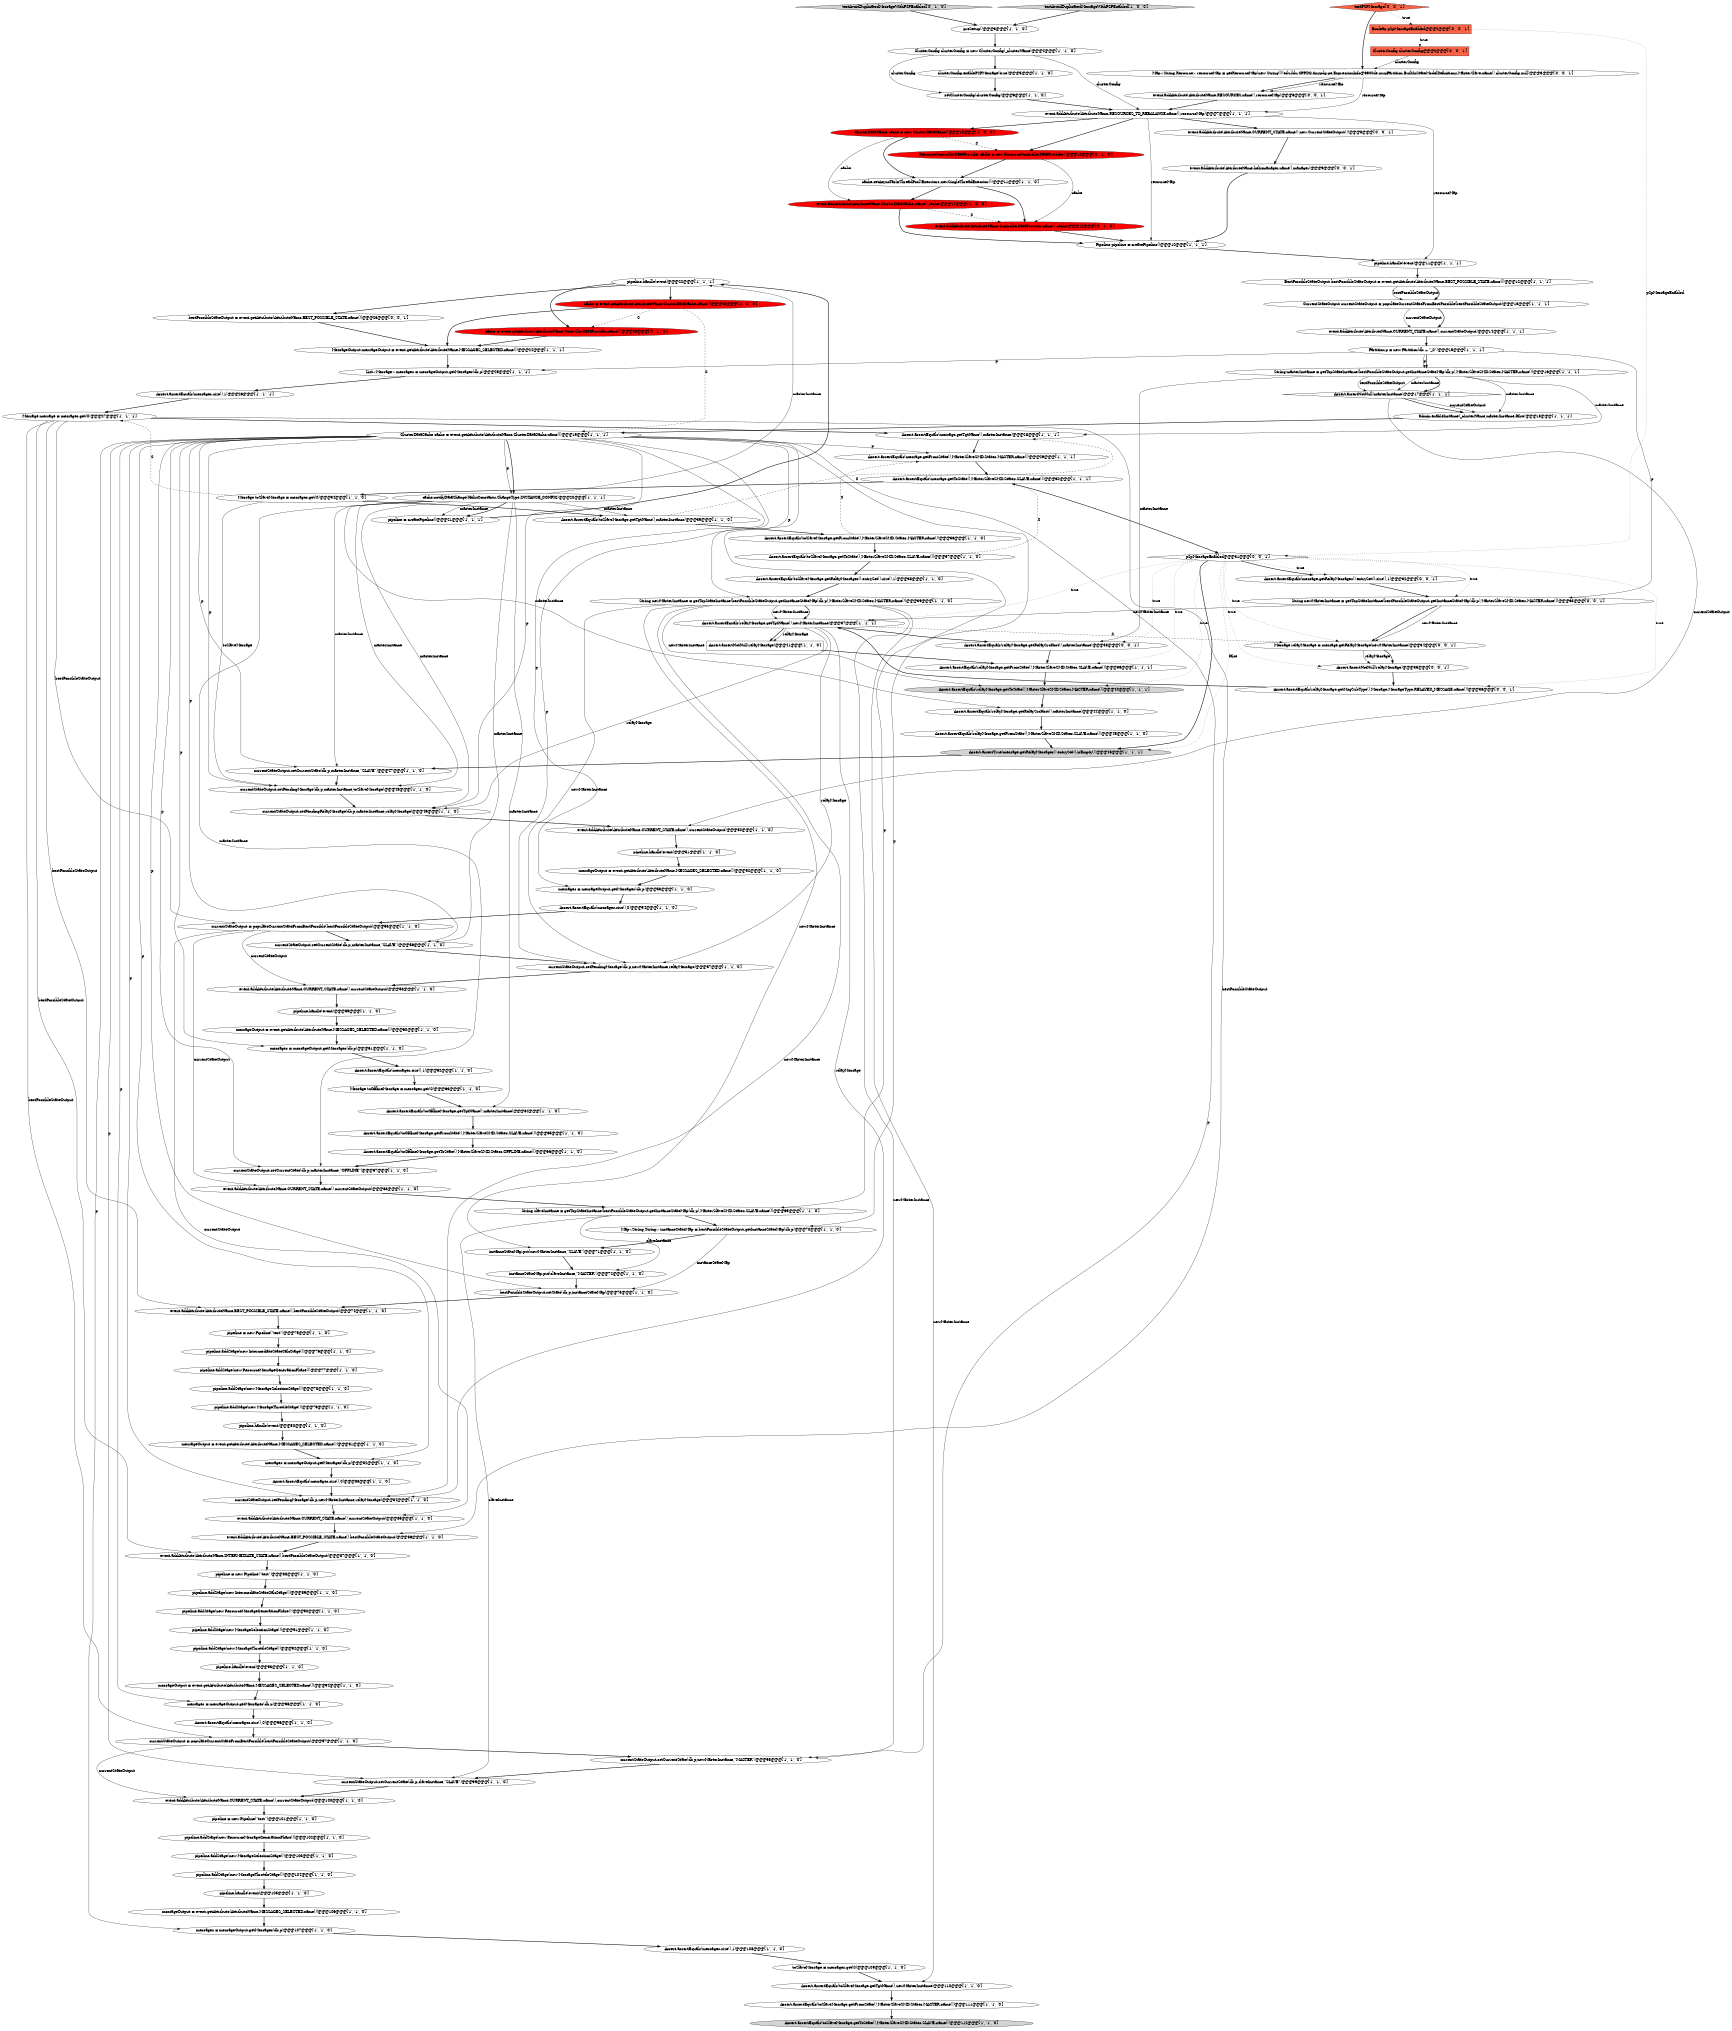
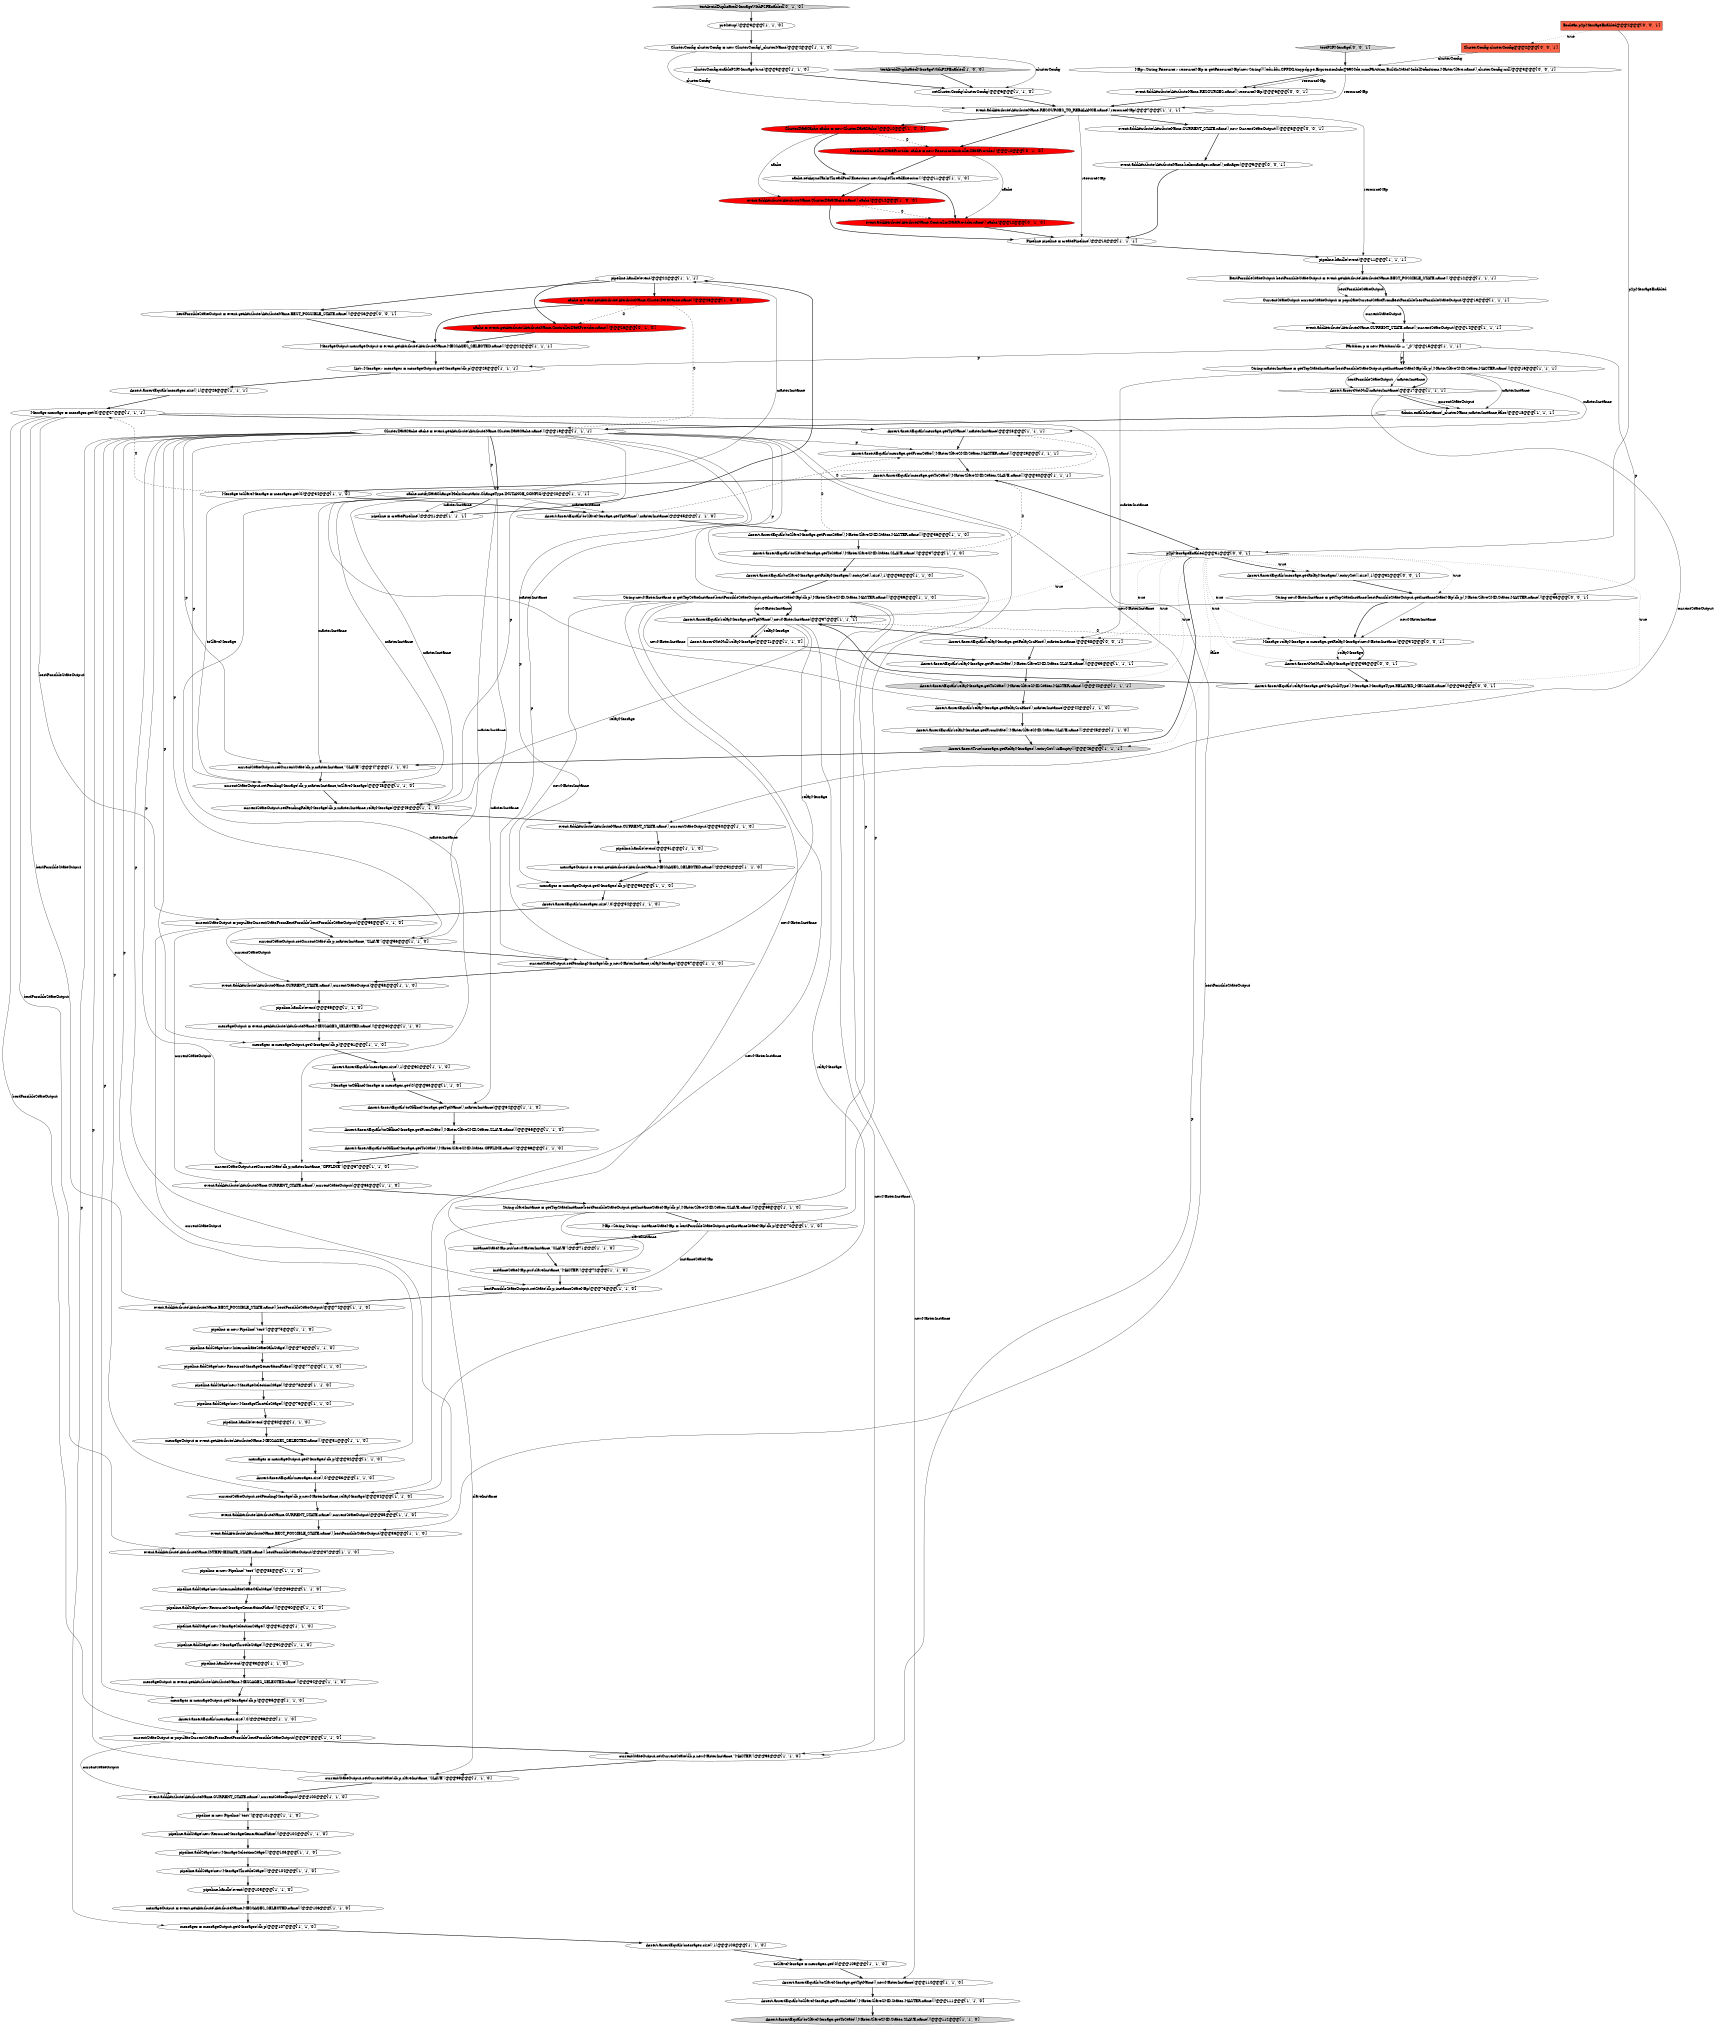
(1379, 7) -> (1345, 48)
(1398, 17) -> none
(1048, 18) -> (956, 80)
(1646, 379) -> (1616, 453)
